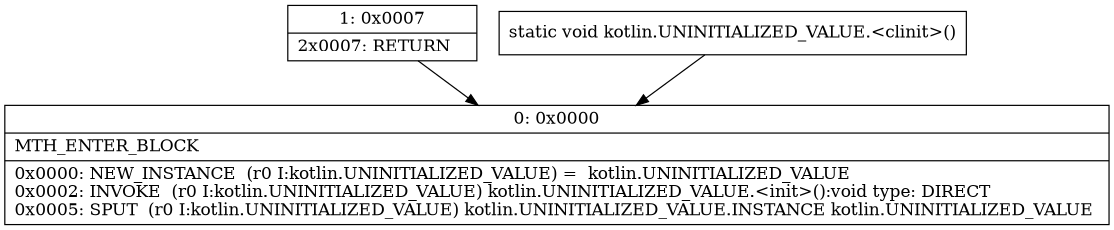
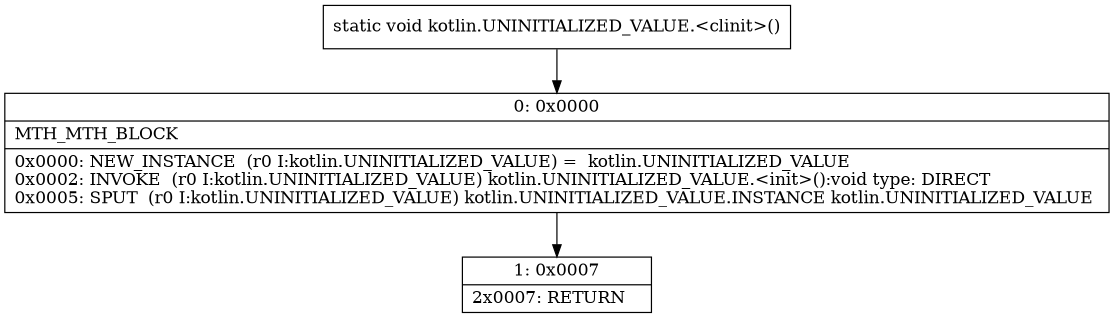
(443, 79) -> (557, 229)
(107, 146) -> (96, 134)
